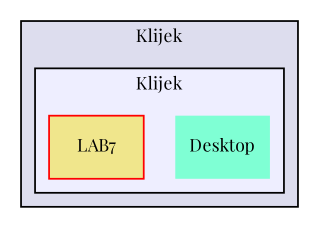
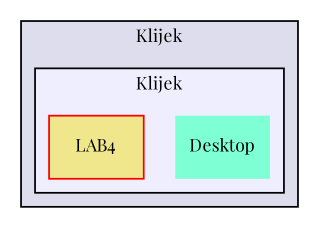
(96, 147) -> (96, 147)
